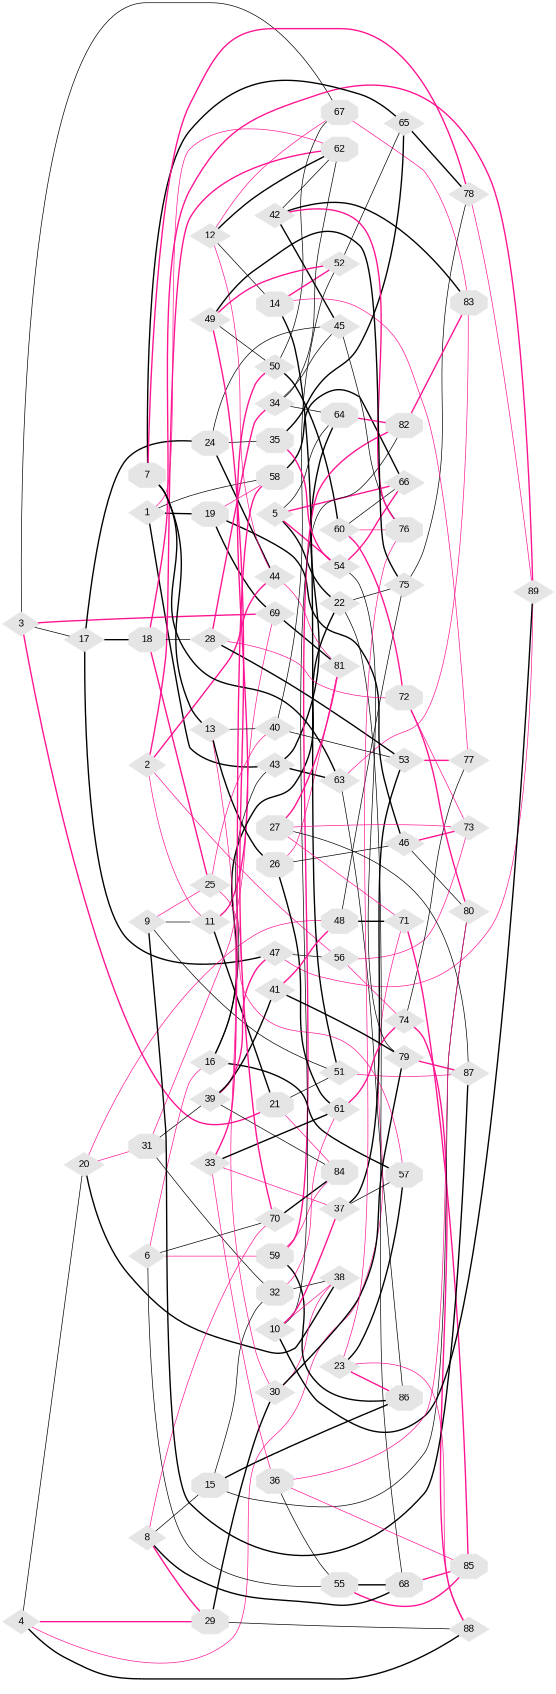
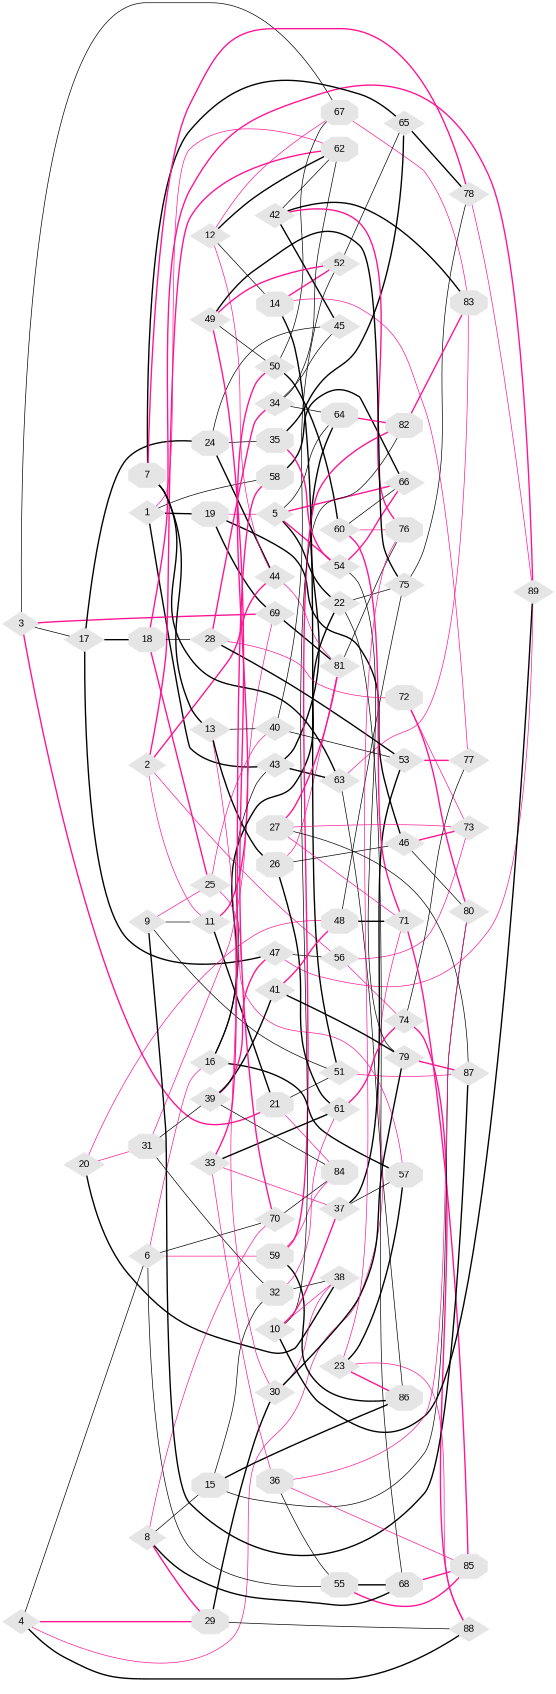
(366, 429) -> (375, 588)
(251, 491) -> (243, 514)
(385, 607) -> (378, 722)
(296, 1204) -> (296, 1204)
(53, 1393) -> (84, 1439)
